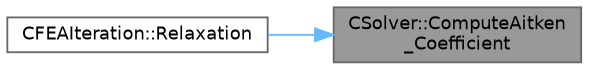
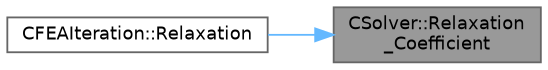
(457, 35) -> (437, 35)
